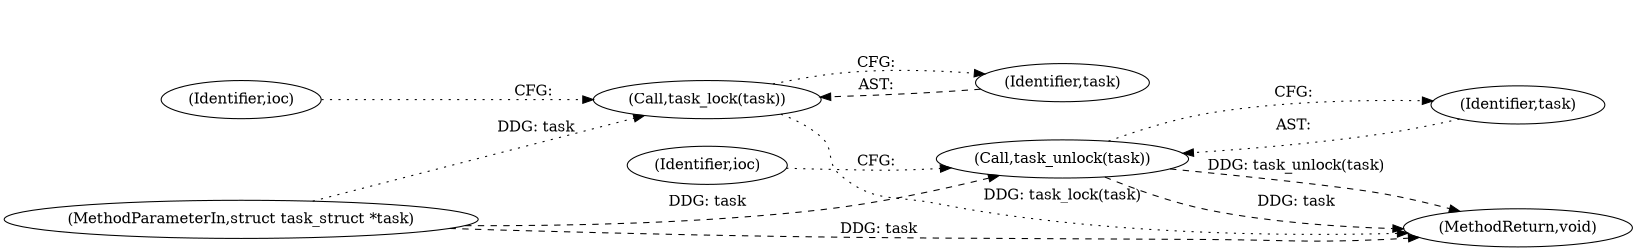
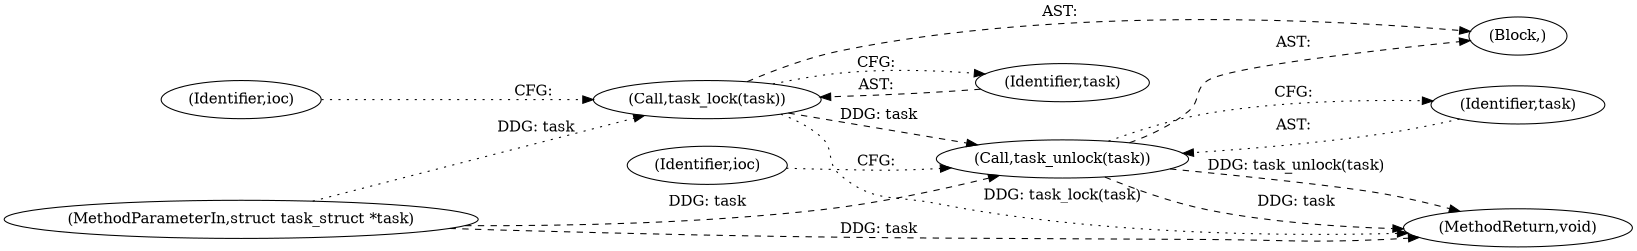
none -> (1518, 36)
none -> (878, 128)
